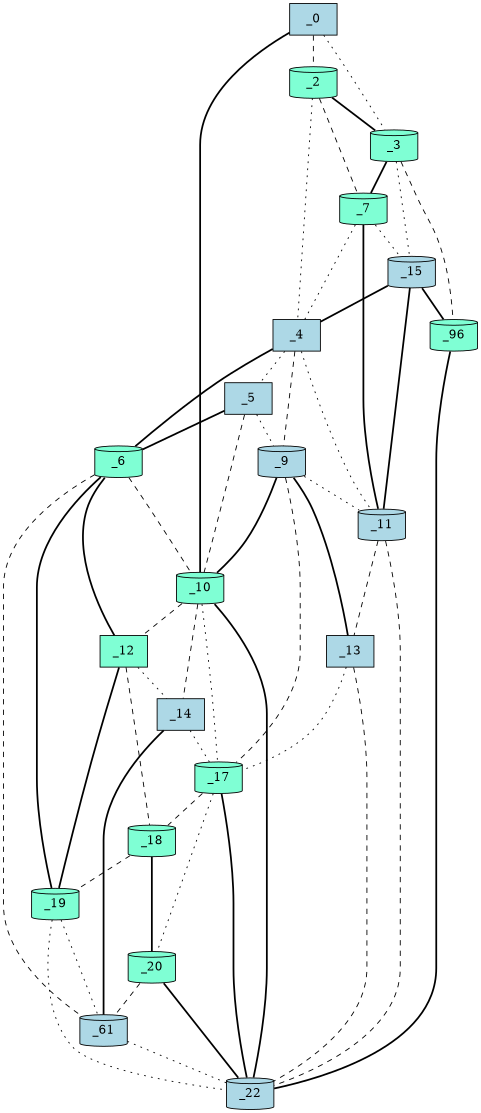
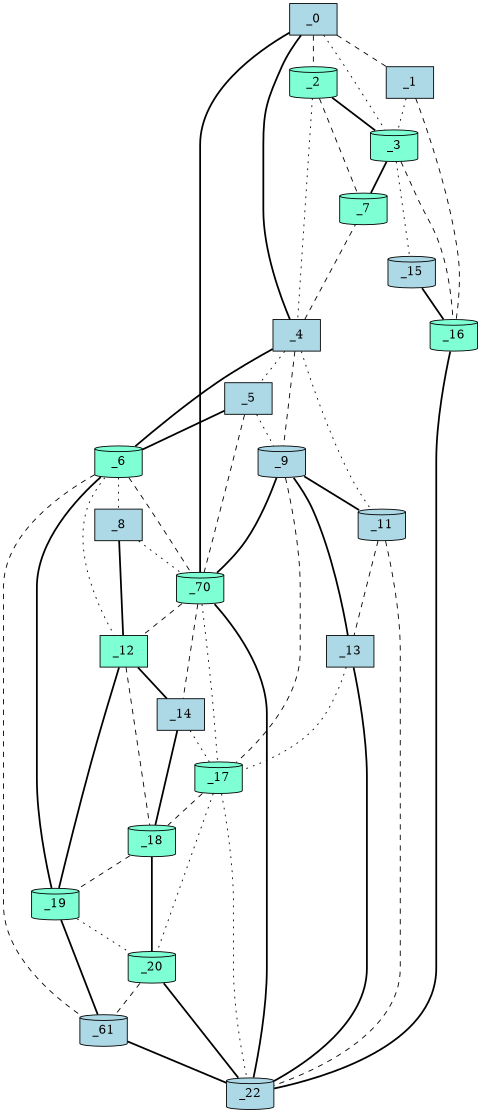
none -> (410, 83)
(388, 241) -> none
(330, 272) -> (330, 272)
(354, 304) -> (263, 175)
(454, 335) -> (454, 335)
(363, 367) -> none
(397, 398) -> none
(332, 493) -> (332, 493)
none -> (118, 525)
(85, 557) -> (85, 557)
(200, 588) -> (200, 588)
(152, 683) -> (152, 683)
(104, 863) -> (166, 778)
(367, 894) -> (367, 894)
(233, 936) -> (233, 936)
(79, 967) -> (79, 967)
(84, 1055) -> (104, 936)
(177, 1062) -> (177, 1062)
